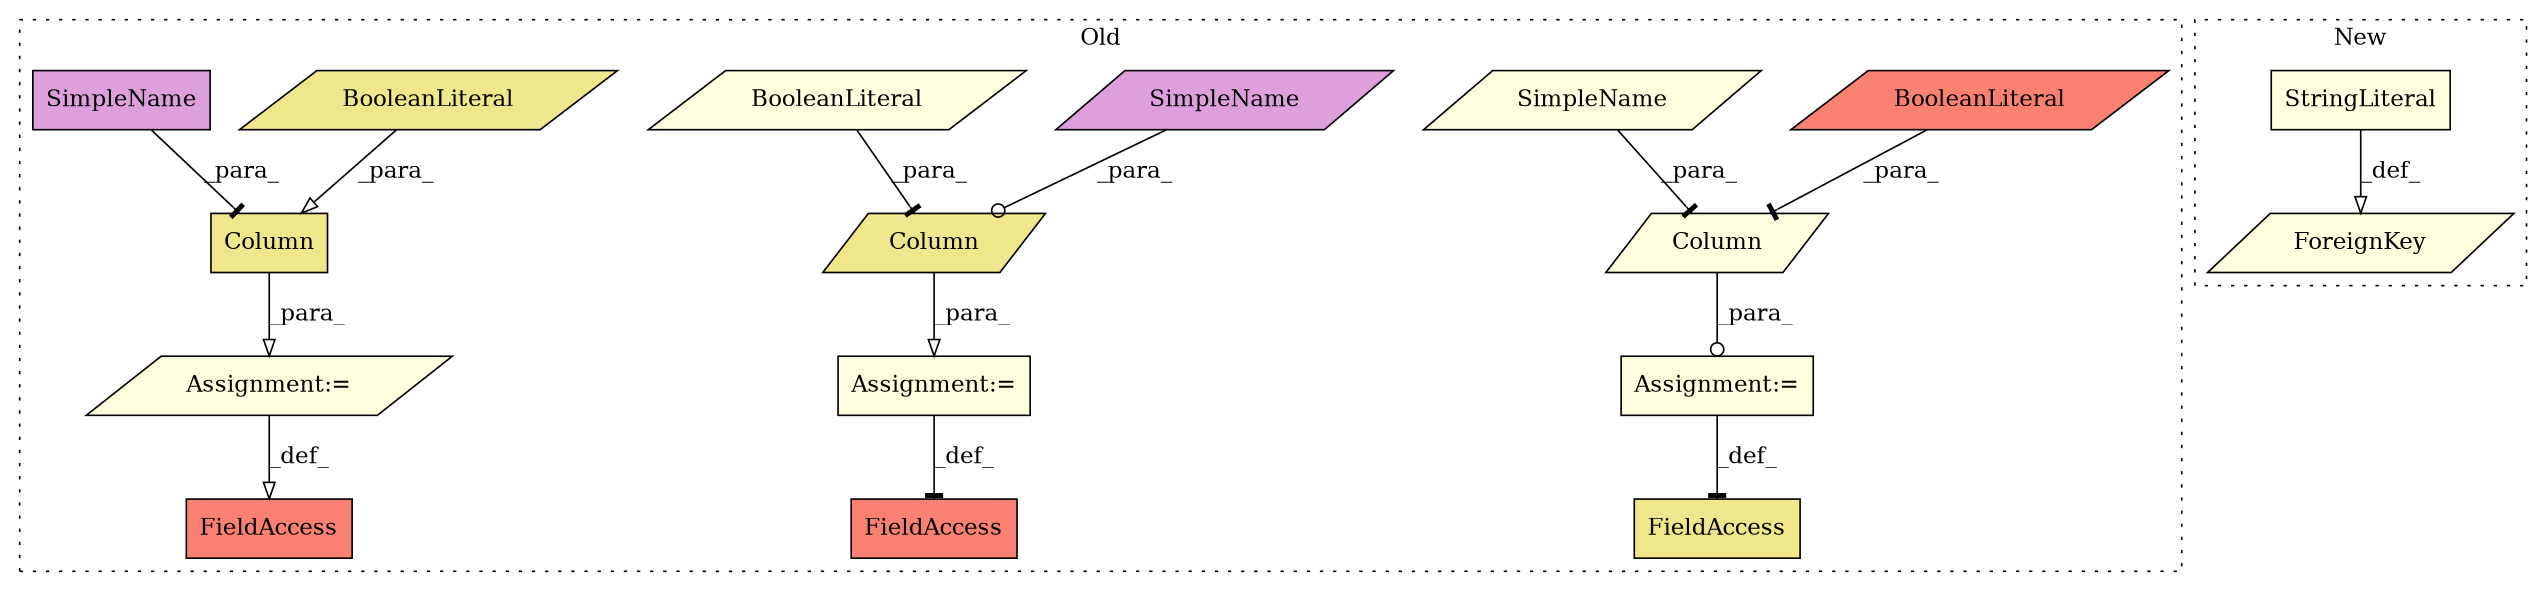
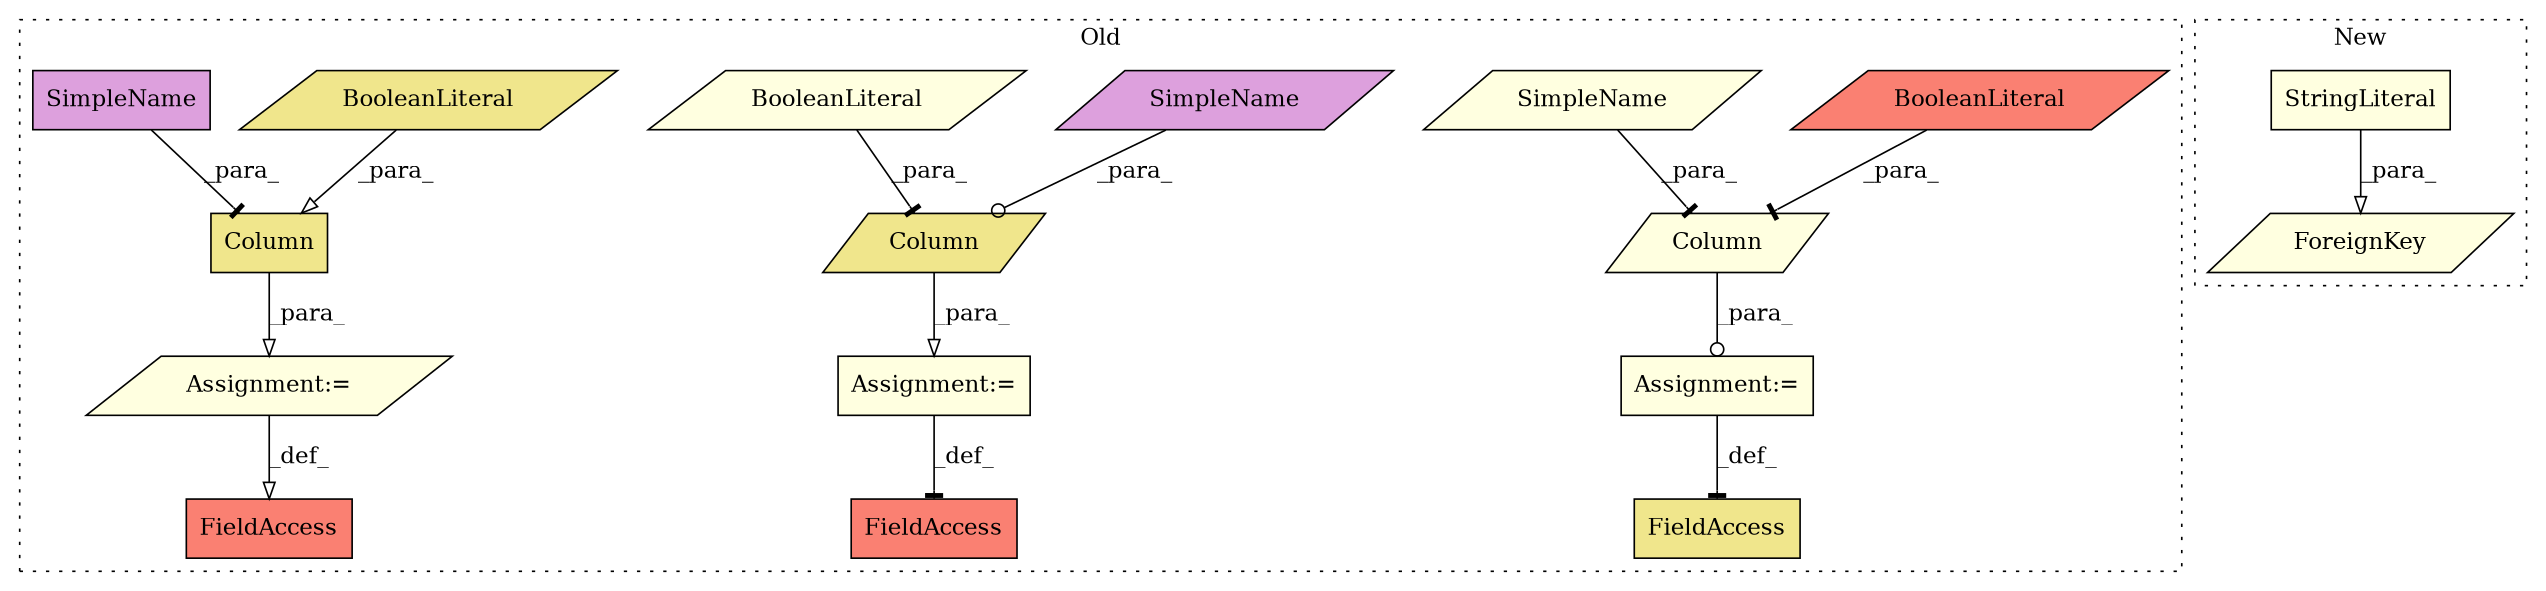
(2391, 172) -> (2398, 172)
